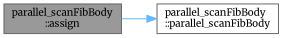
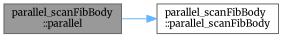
(63, 19) -> (63, 19)
